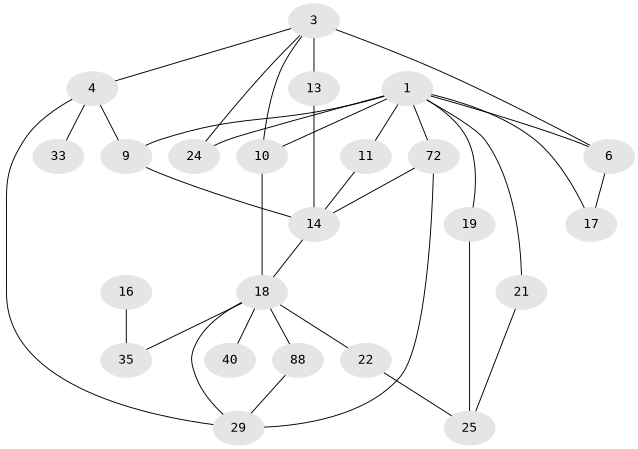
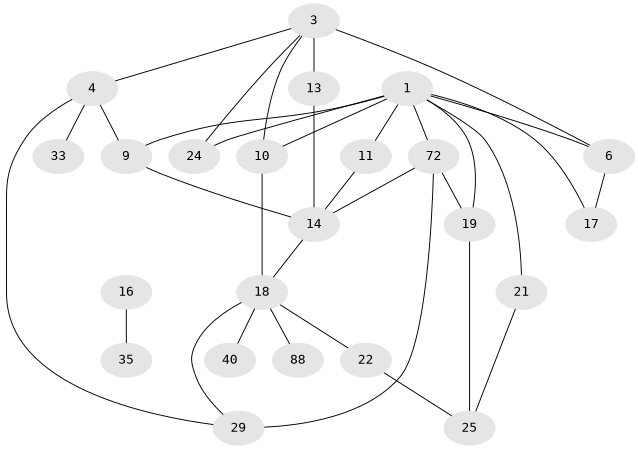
none -> (452, 191)
(194, 326) -> none
(268, 394) -> none
